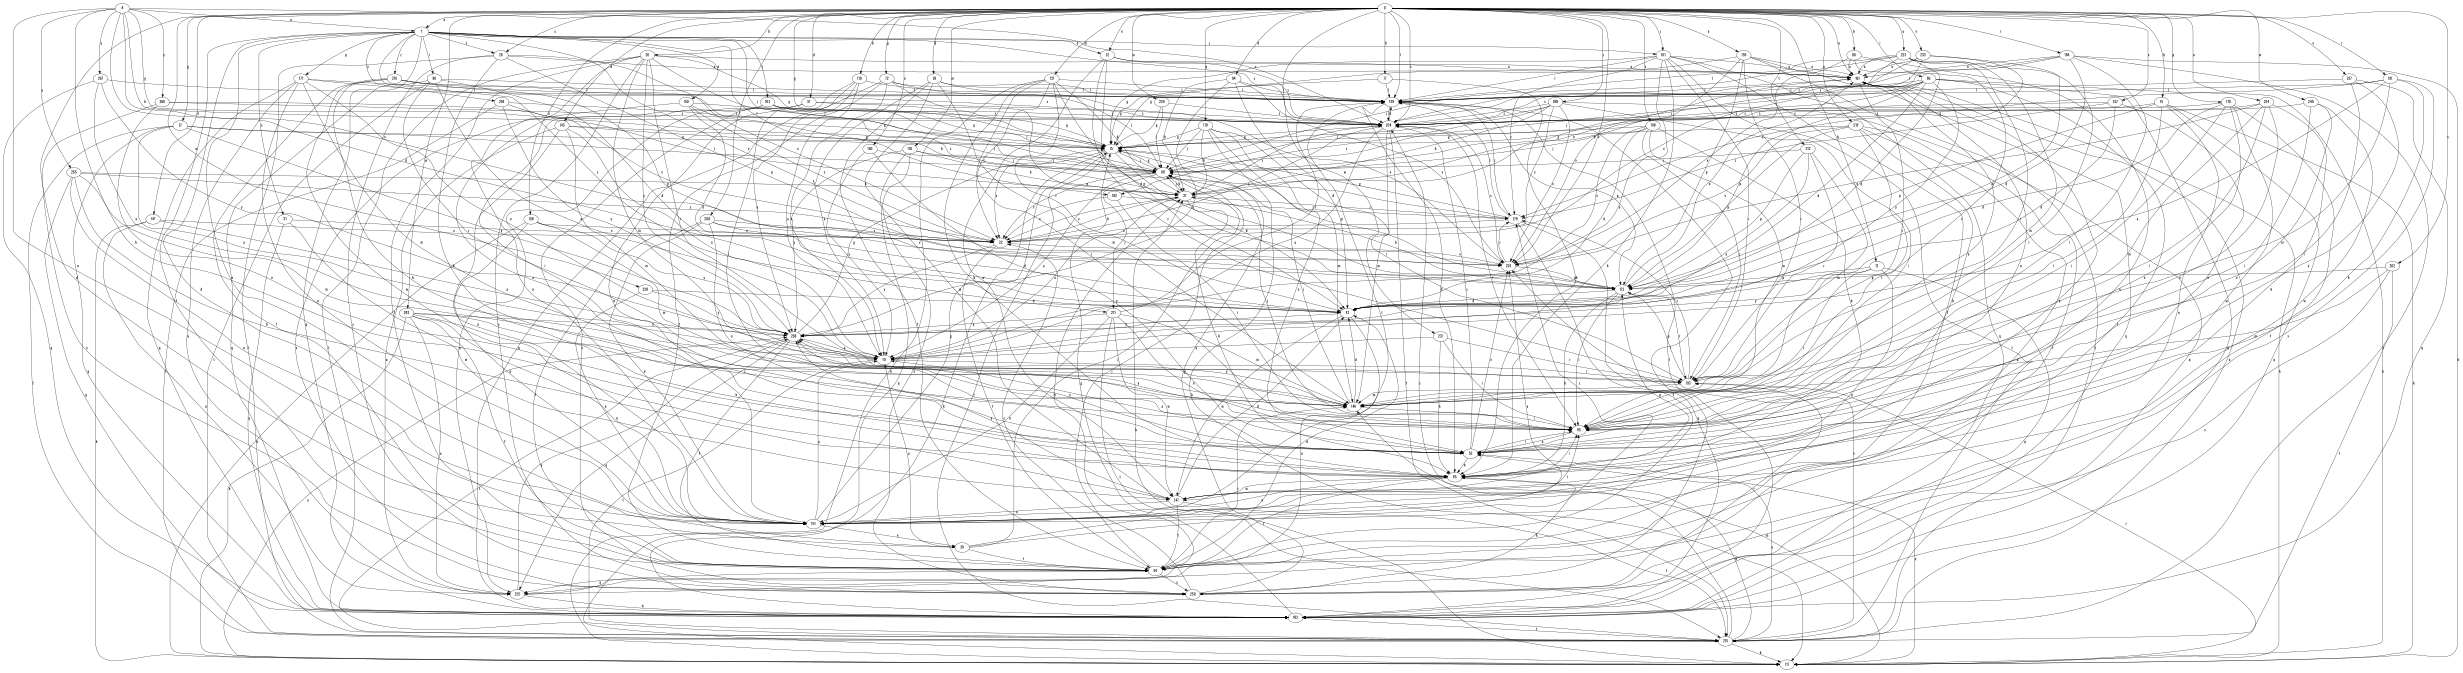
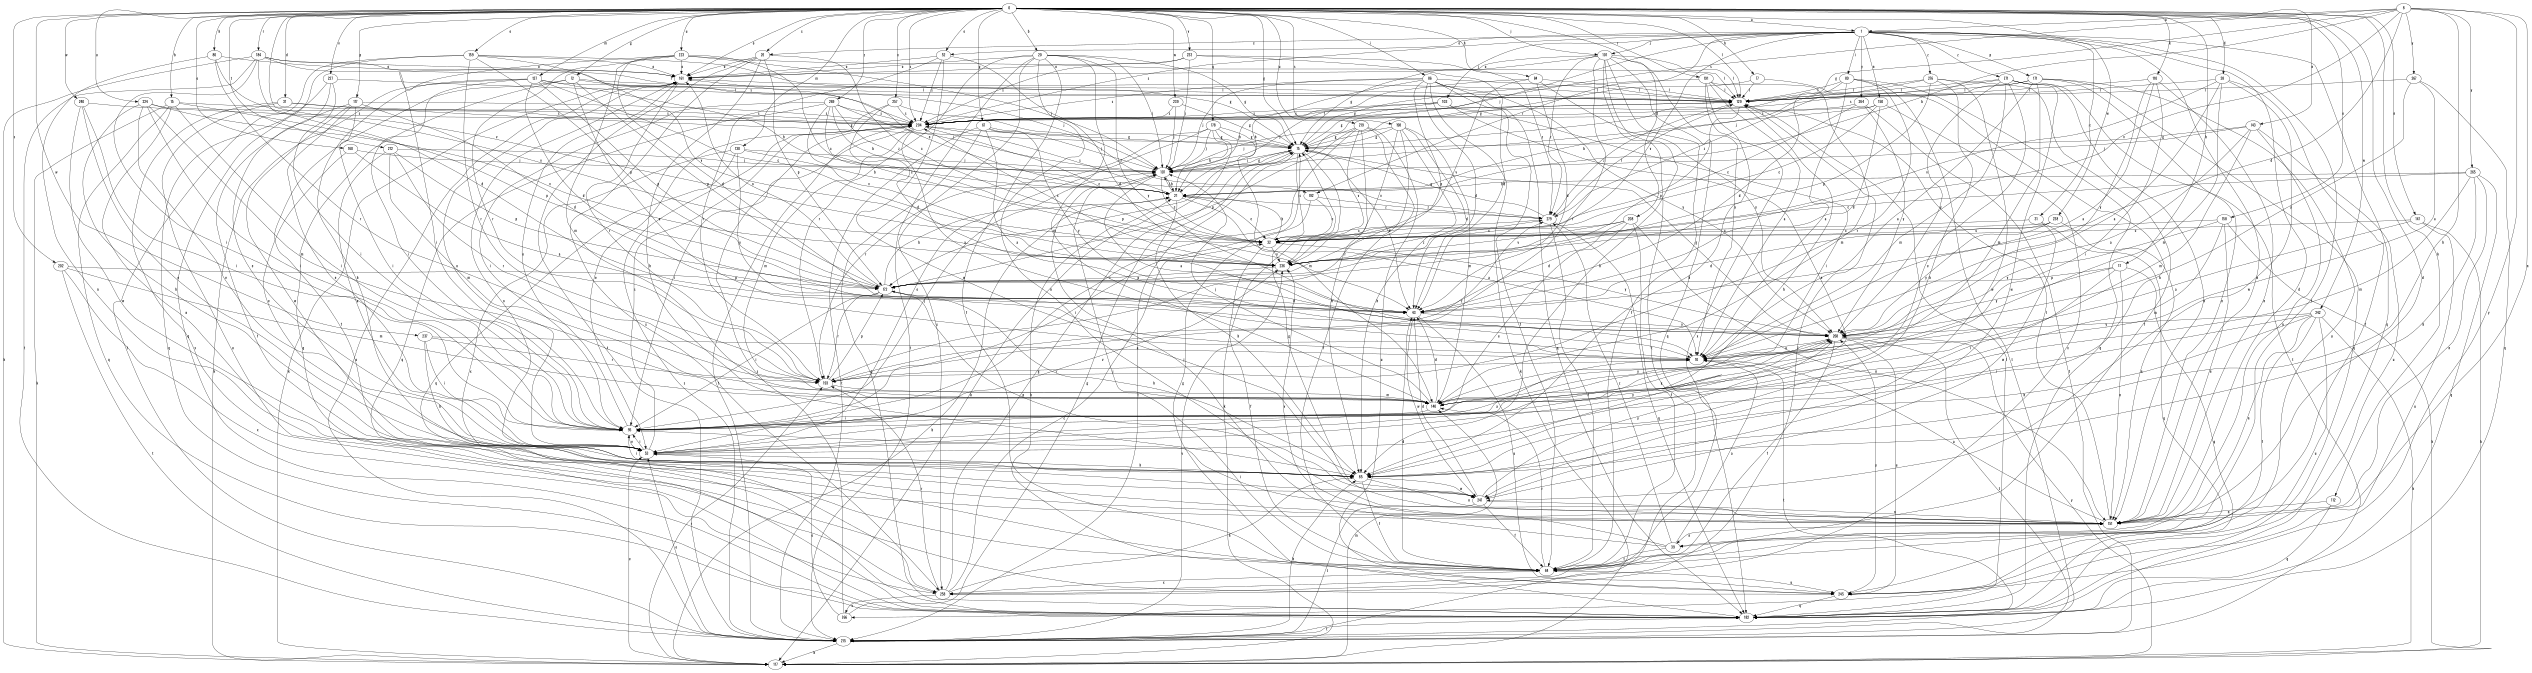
(2229, 102) -> (355, 102)
(1056, 196) -> (584, 196)
(1123, 219) -> (1588, 137)
none -> (1684, 232)
(1260, 325) -> (400, 380)
none -> (2333, 501)
(444, 557) -> (889, 598)
(517, 594) -> (1841, 594)
